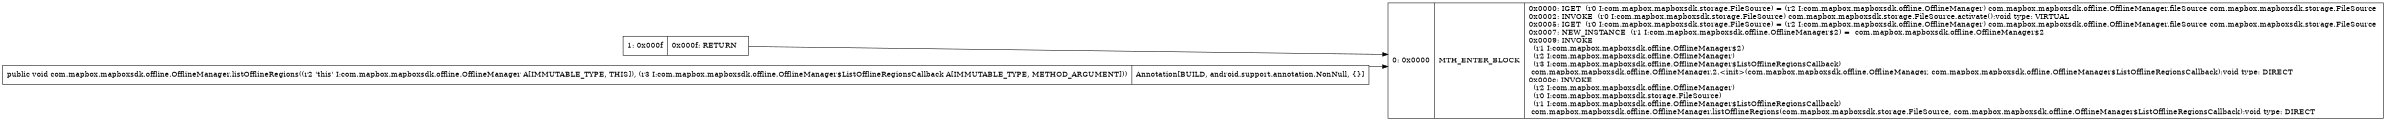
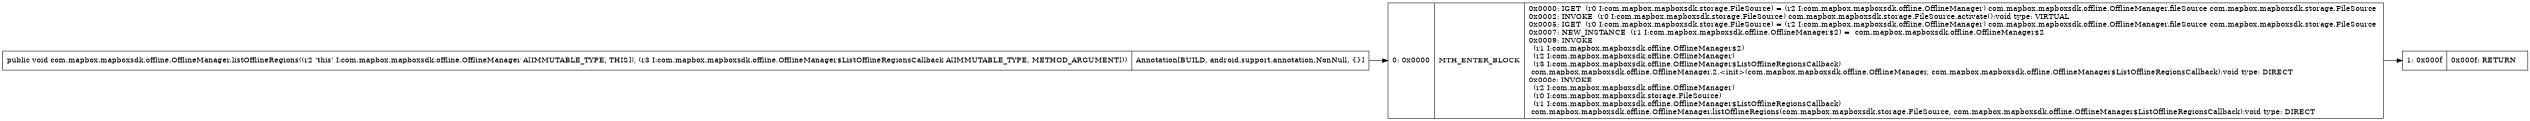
(1066, 50) -> (2390, 61)
